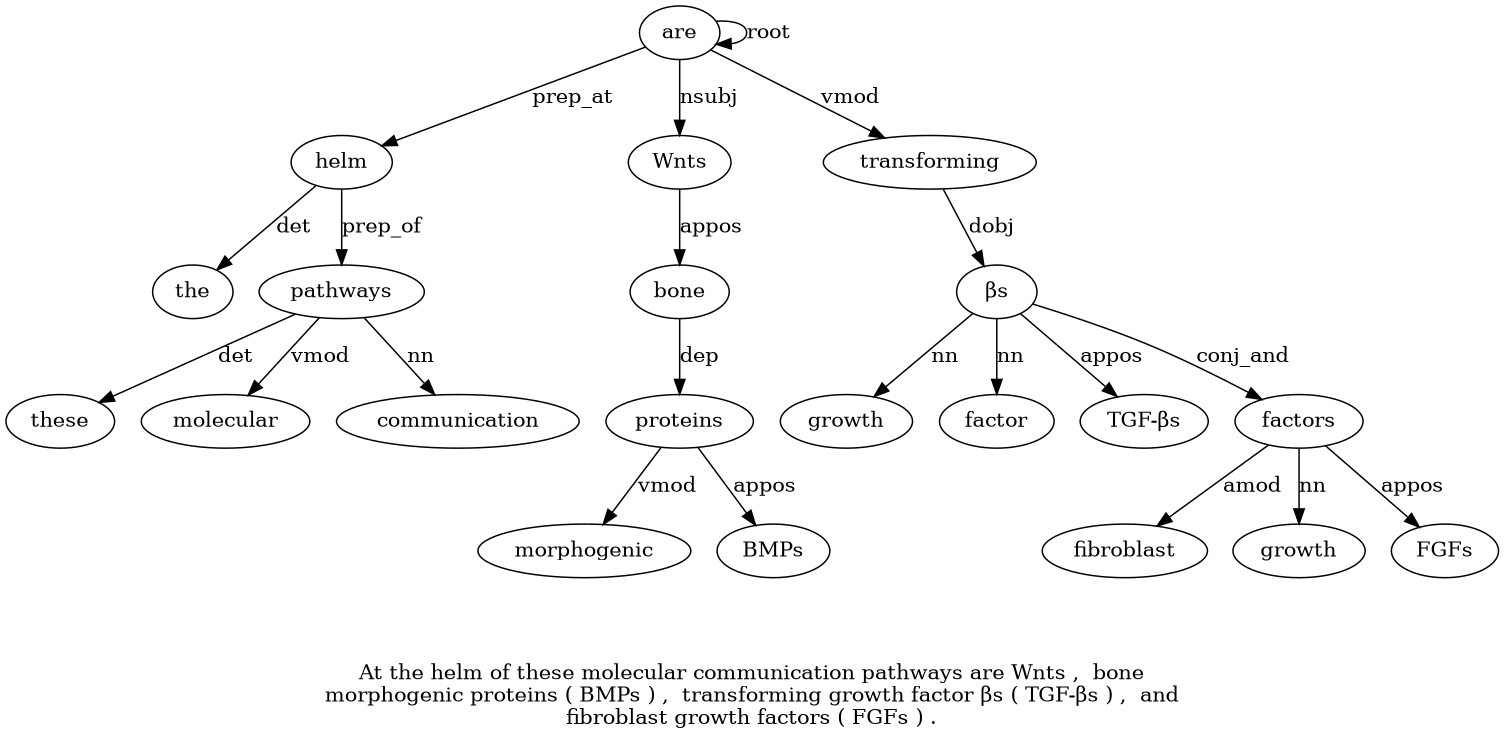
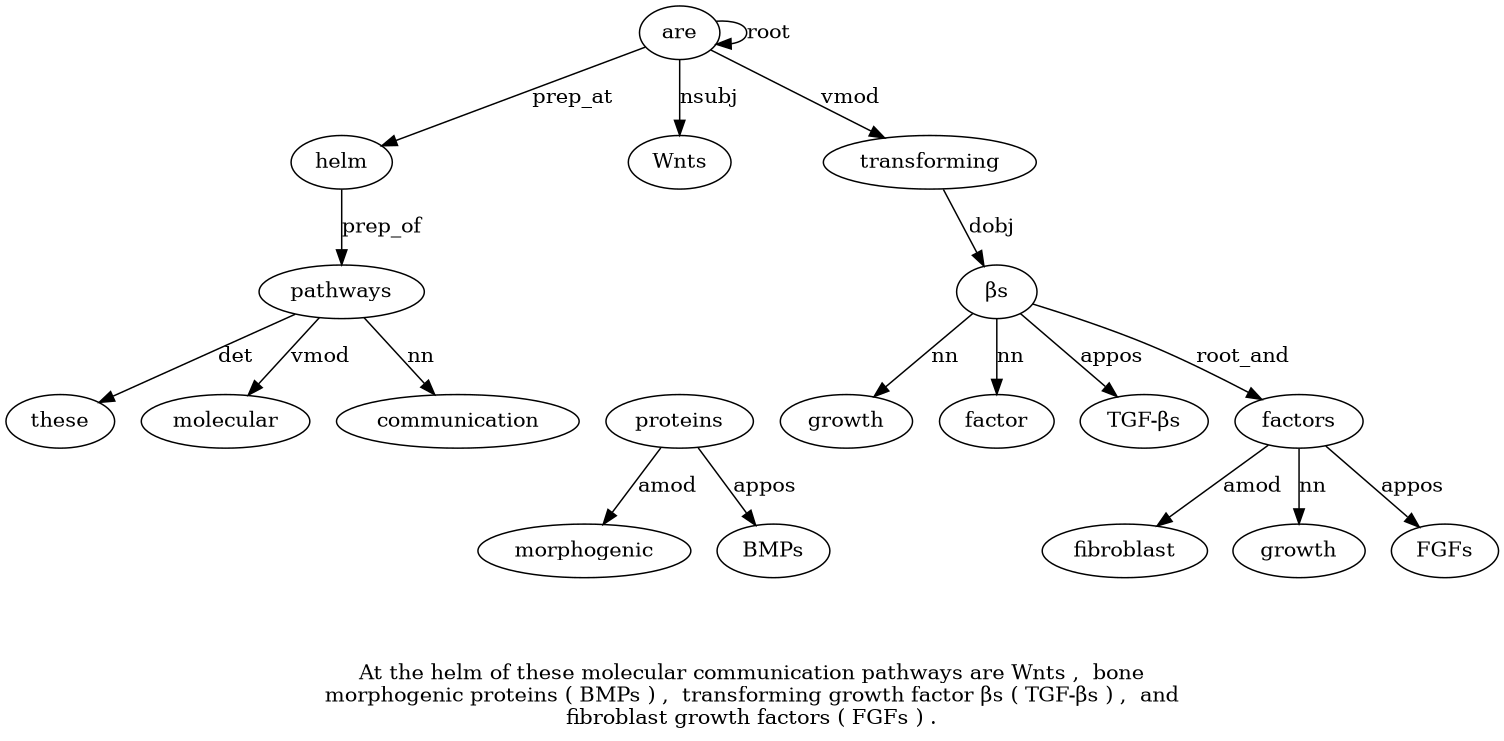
(193, 292) -> none
(680, 292) -> none
(1243, 357) -> (1243, 357)
(668, 486) -> (668, 486)
